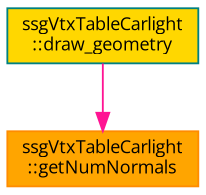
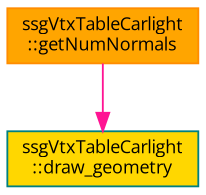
(103, 88) -> (103, 88)
